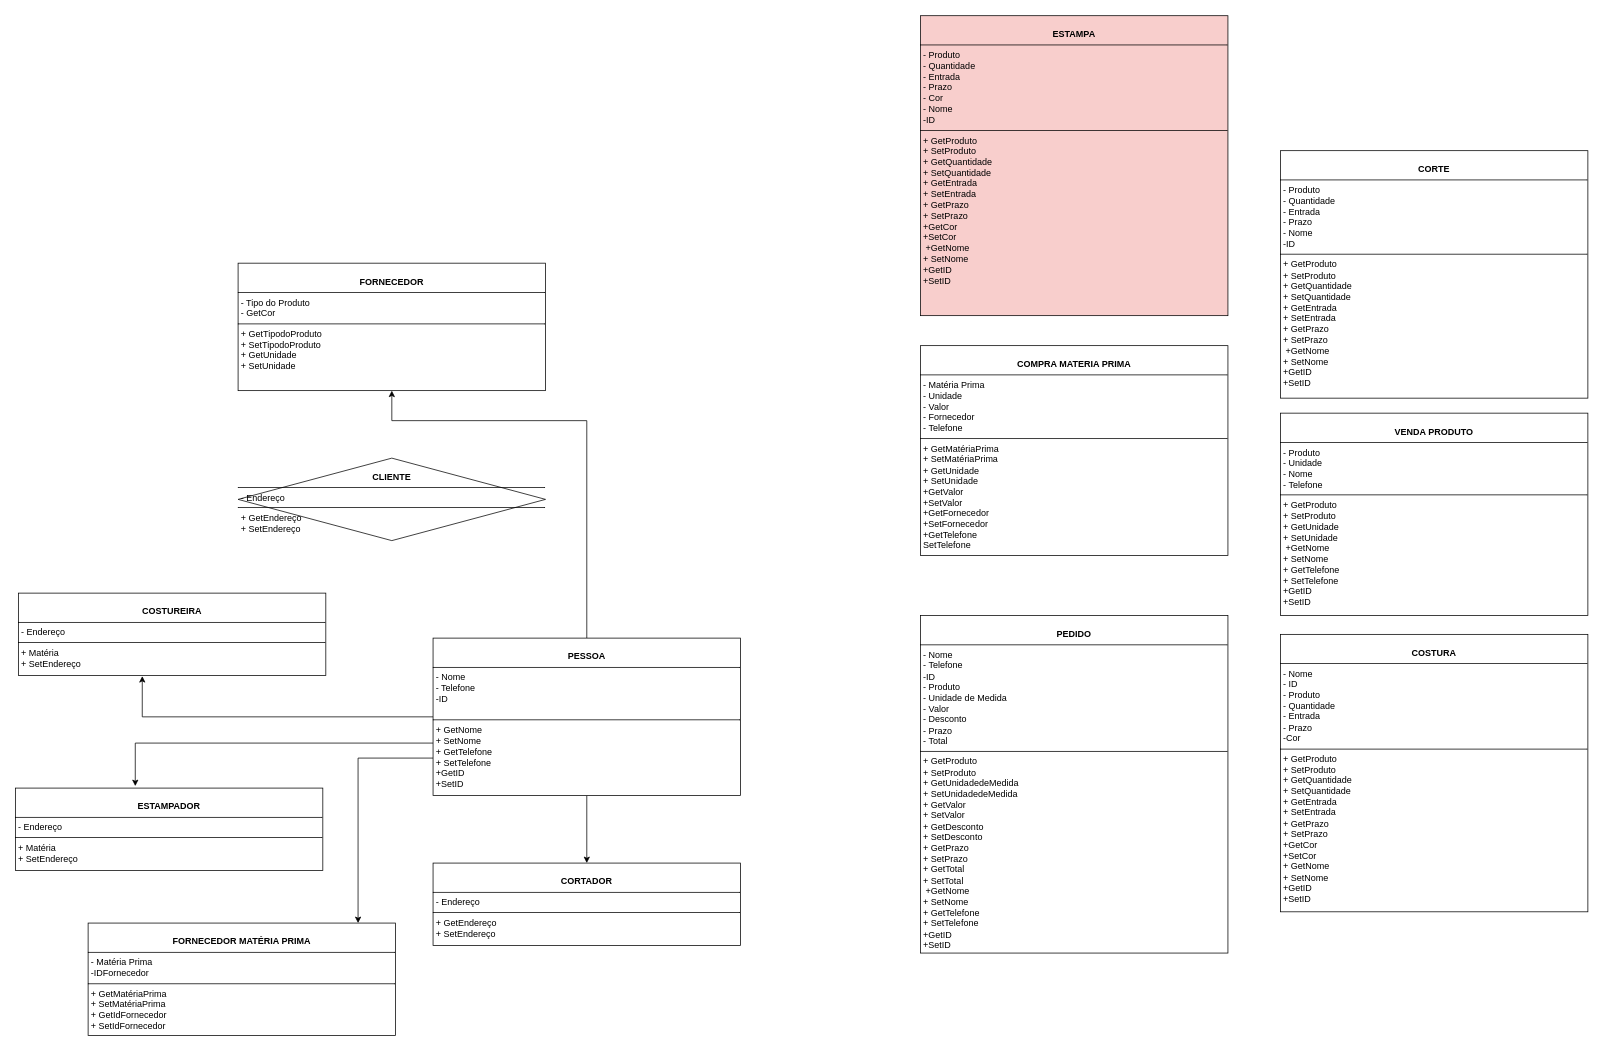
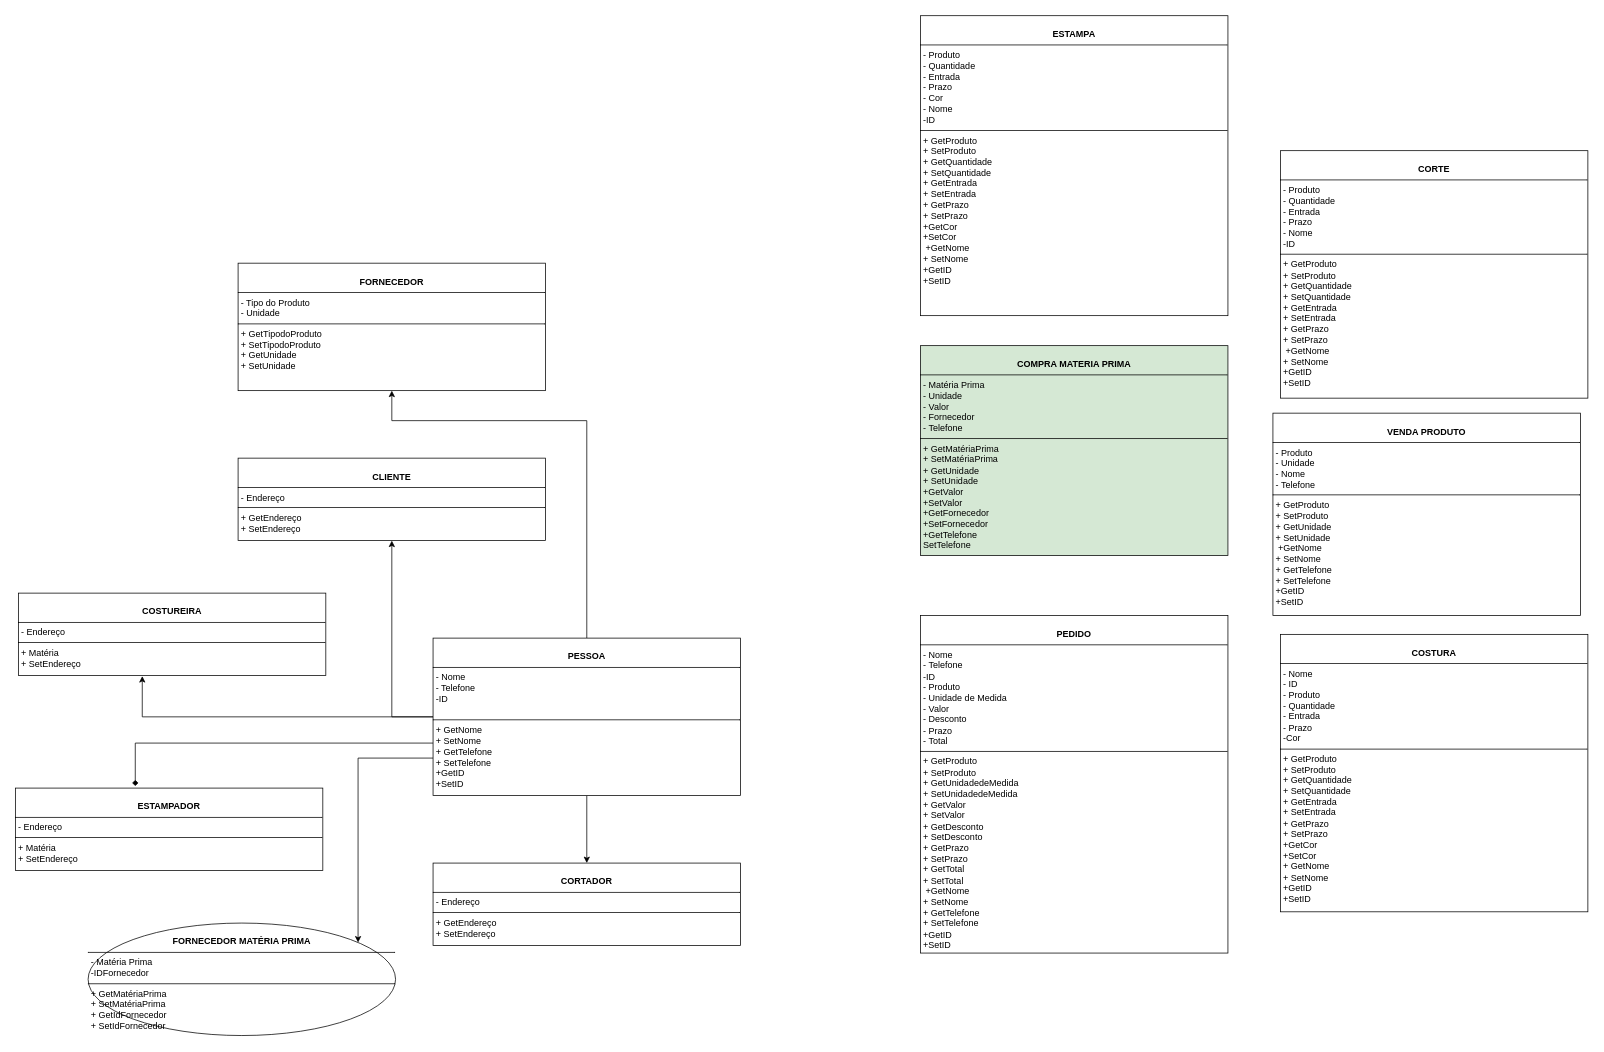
(1074, 165) -> (1074, 165)
(281, 301) -> (281, 301)
(1074, 450) -> (1074, 450)
(392, 499) -> (392, 499)
(1434, 514) -> (1427, 514)
none -> (392, 629)
(135, 779) -> (135, 779)
(242, 979) -> (242, 979)
